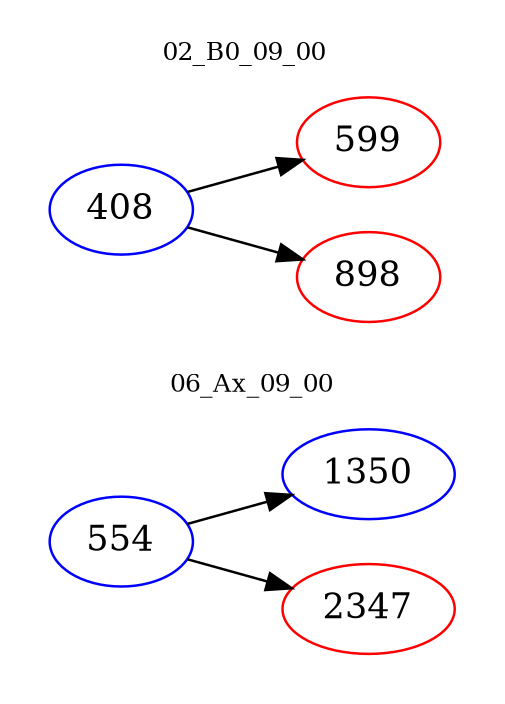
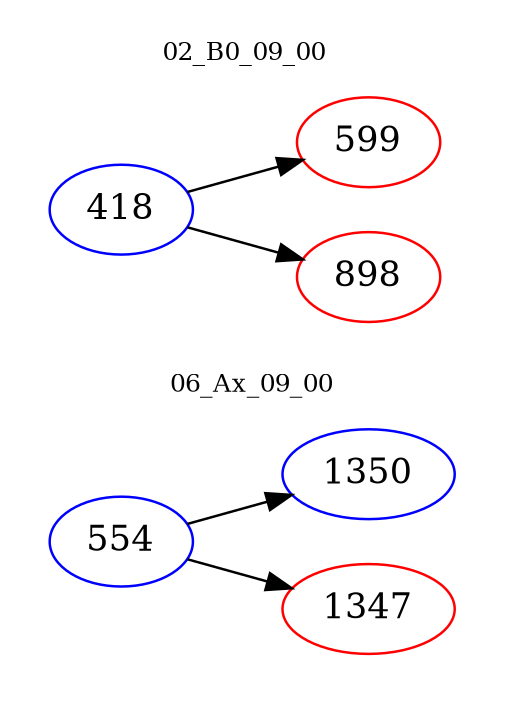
(121, 210) -> (121, 210)
(369, 609) -> (369, 609)
